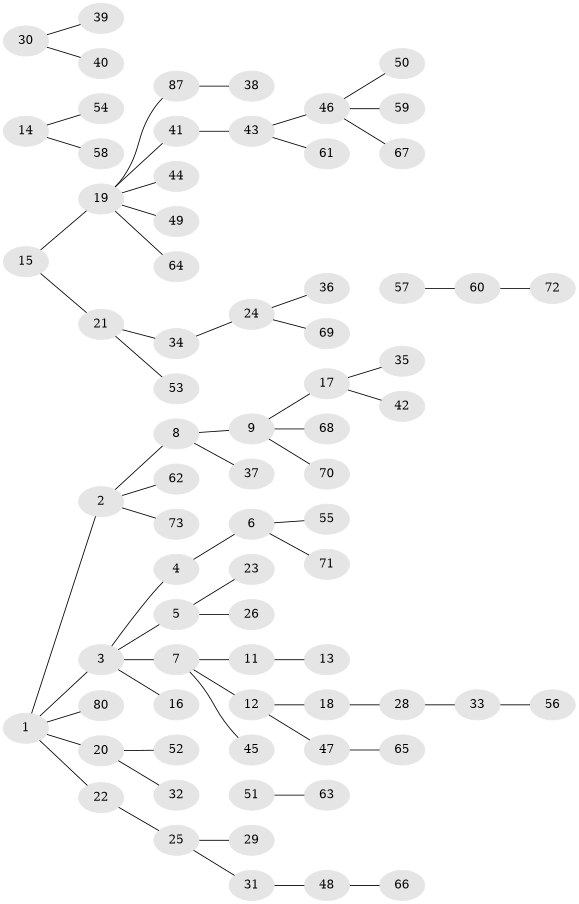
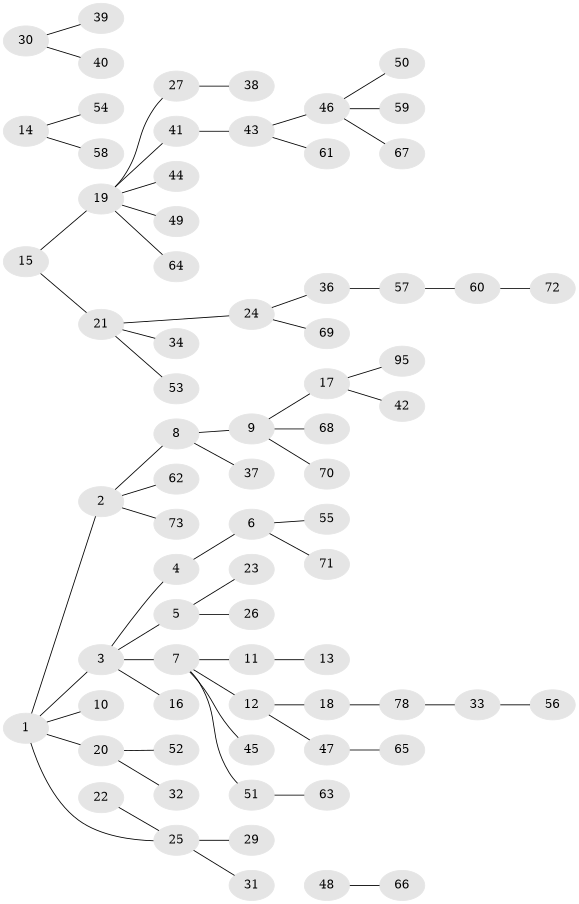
(176, 86) -> (176, 86)
none -> (365, 288)
(214, 329) -> (176, 319)
(402, 361) -> (402, 361)
(402, 705) -> (402, 705)
(101, 706) -> (101, 706)
none -> (214, 727)
(63, 763) -> (73, 816)
(289, 885) -> none
